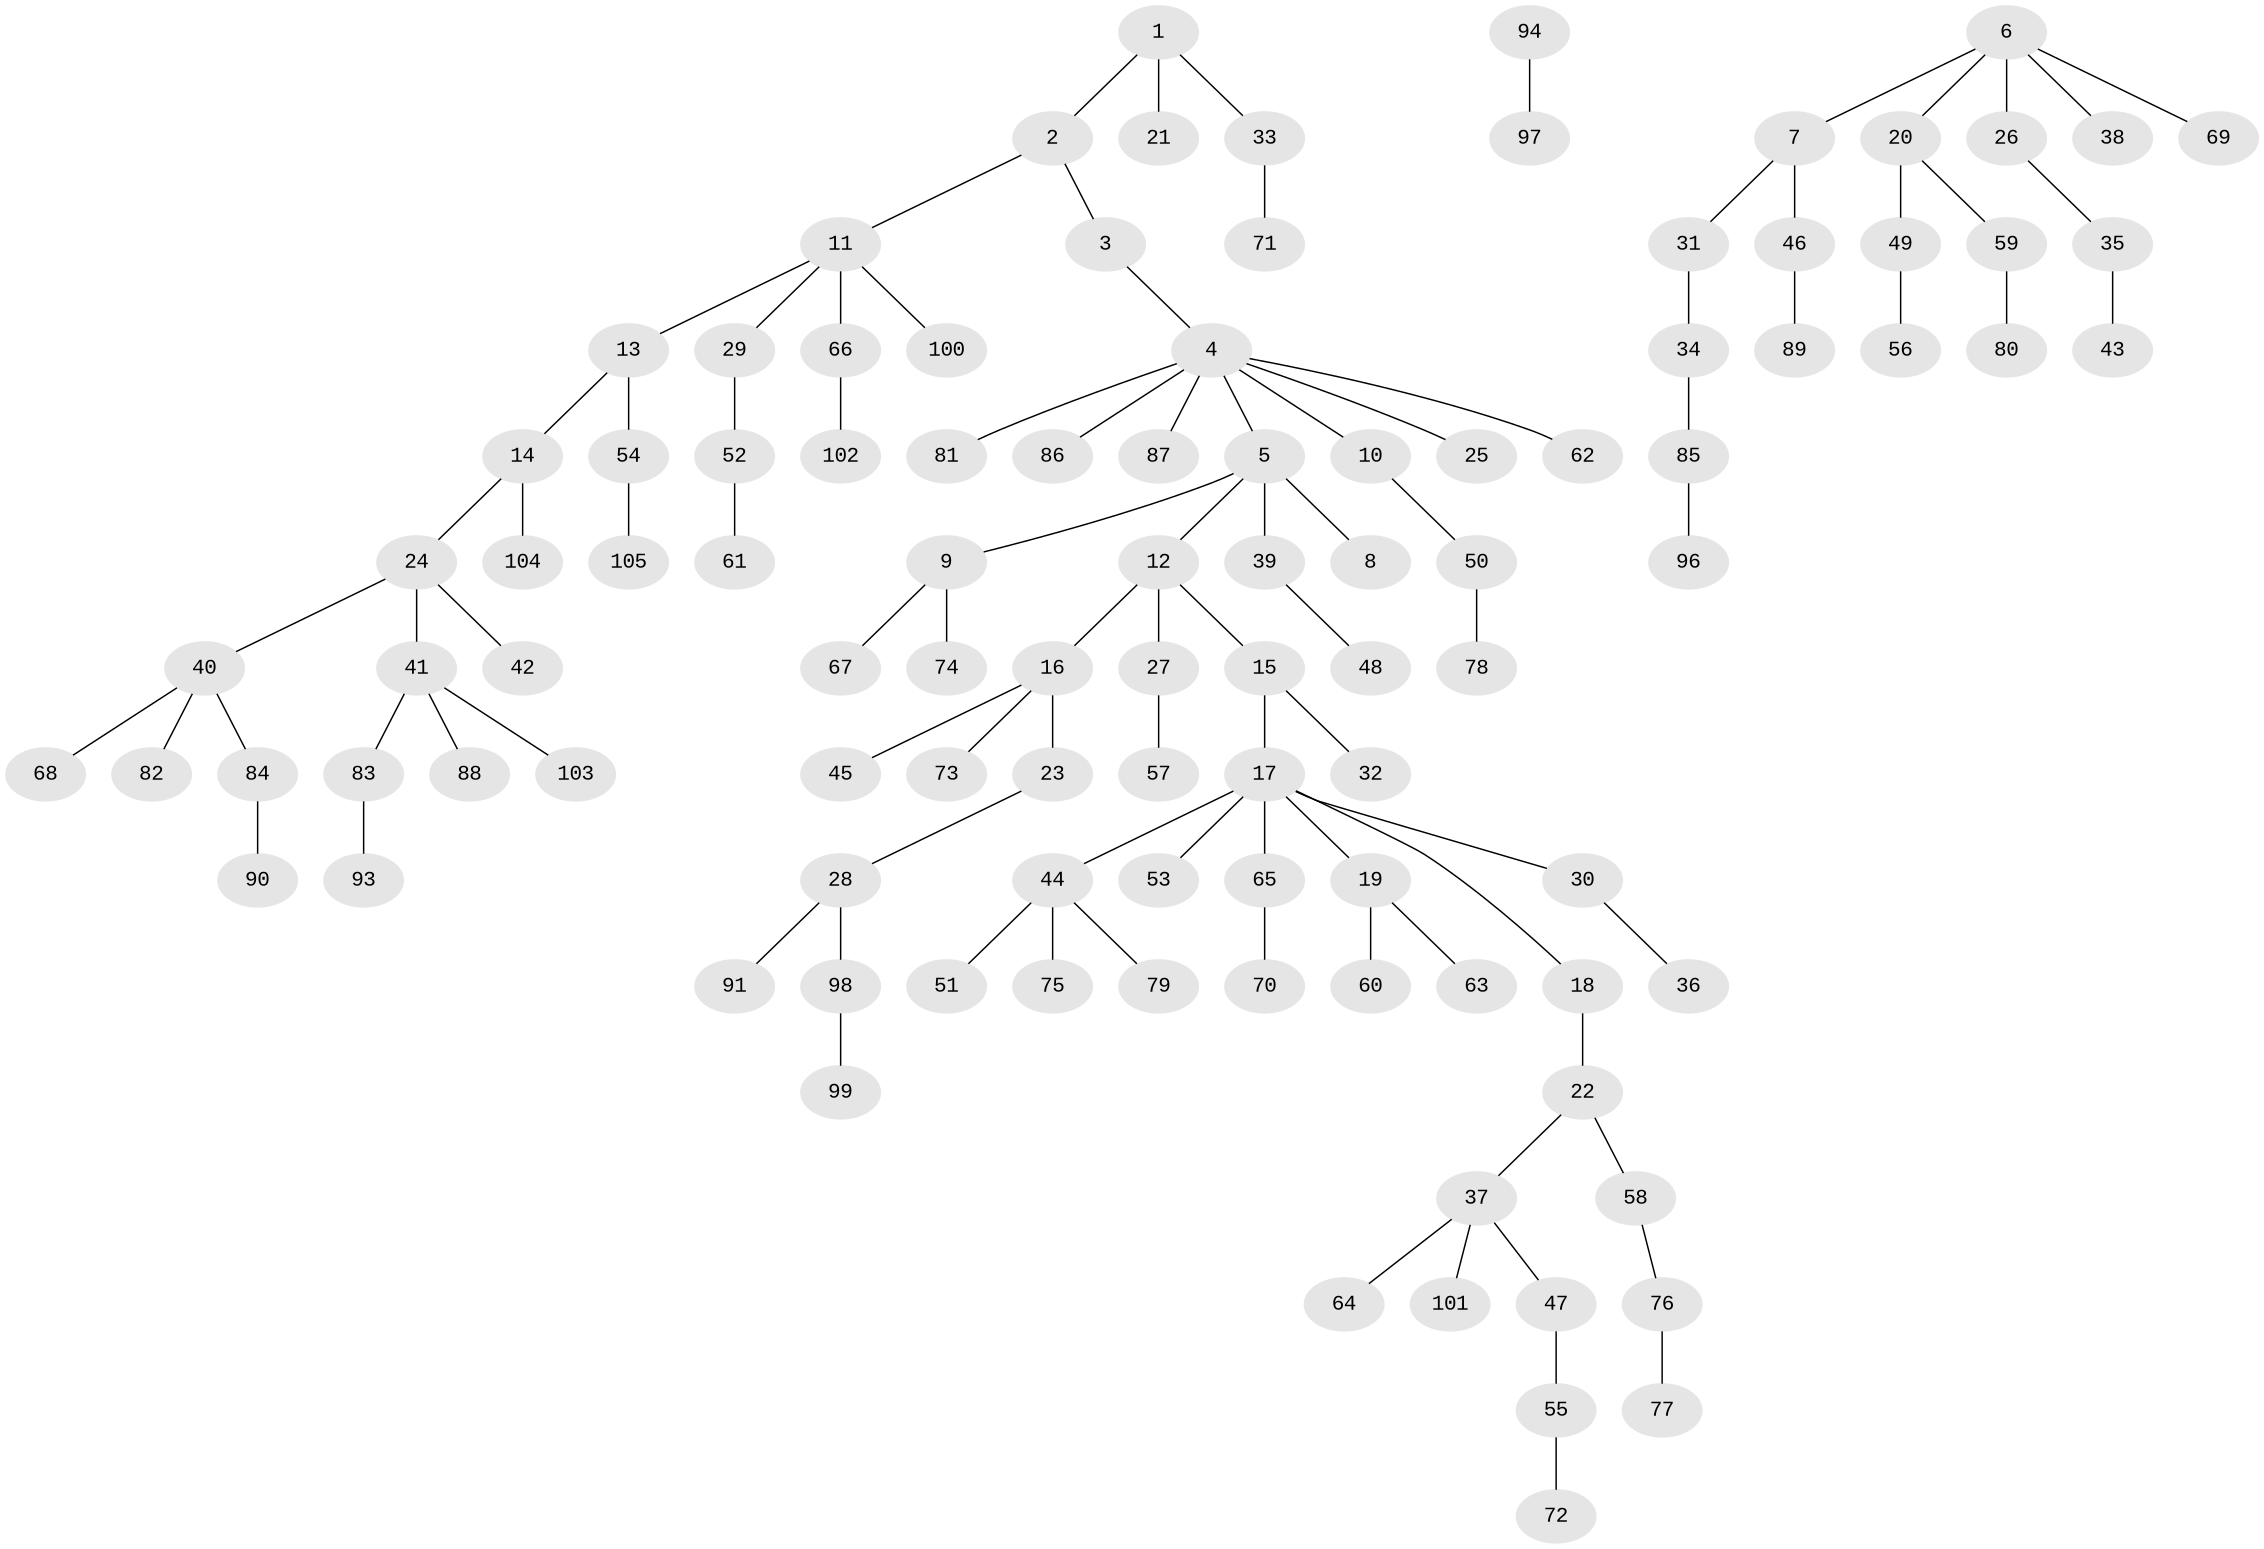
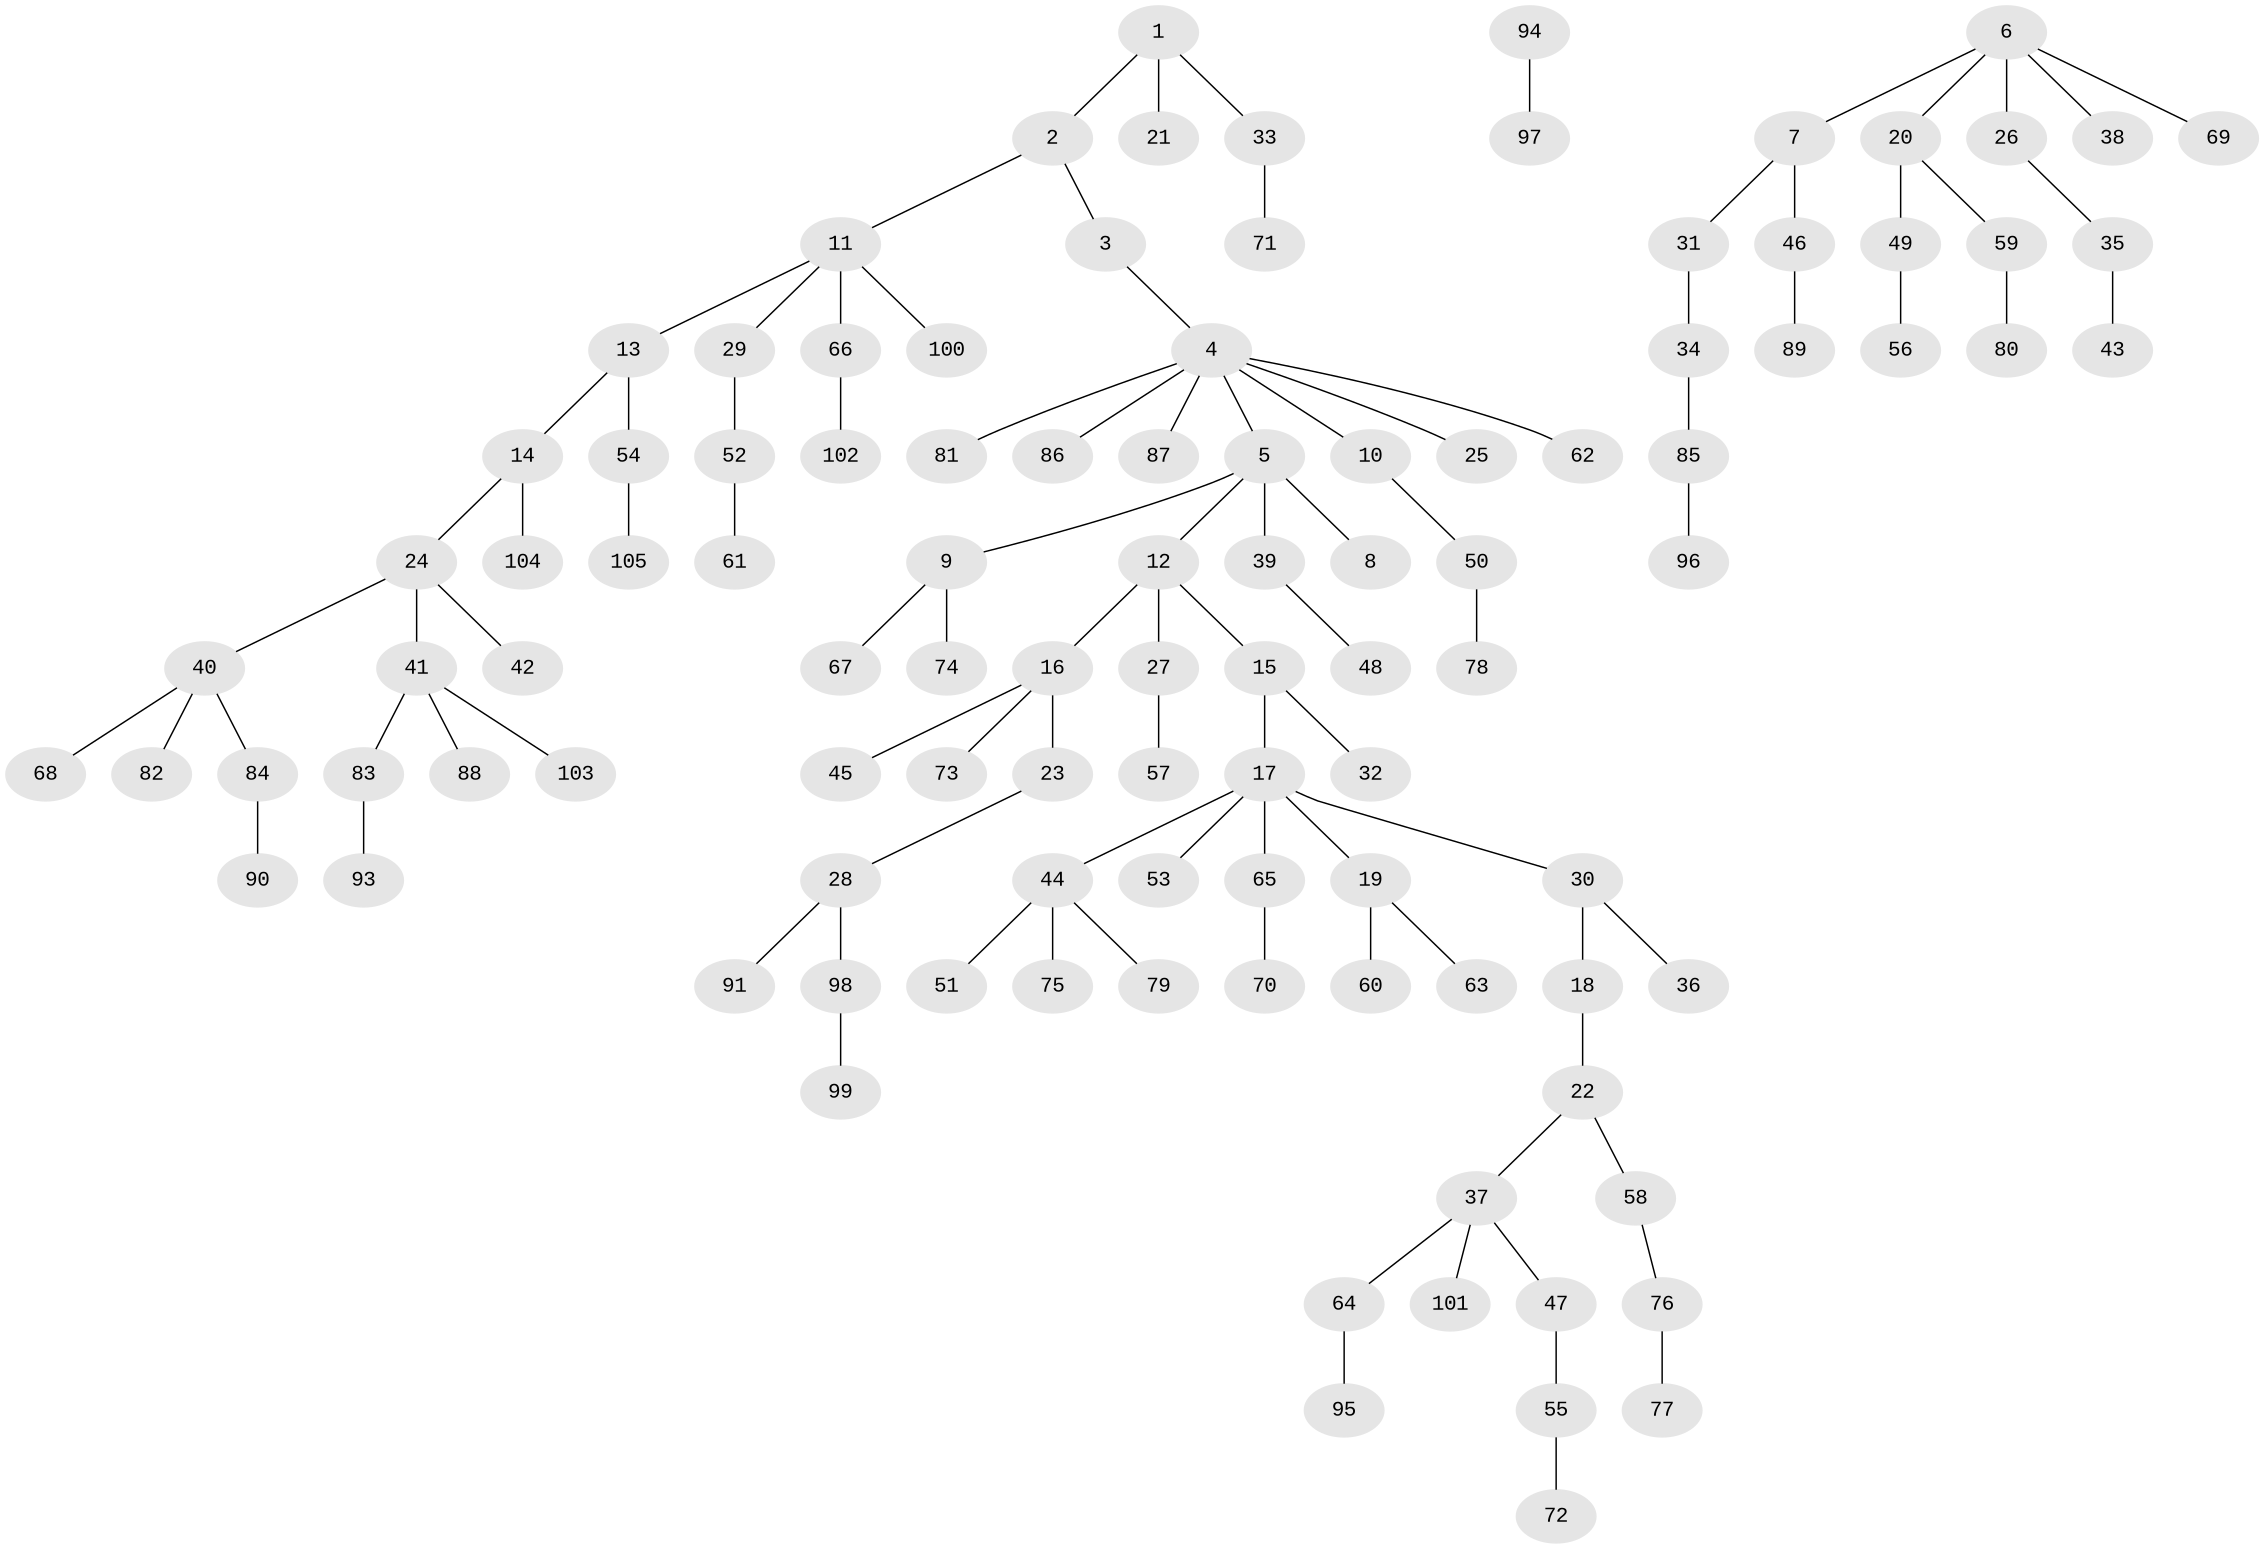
(1438, 863) -> (1583, 934)
none -> (1344, 1410)
